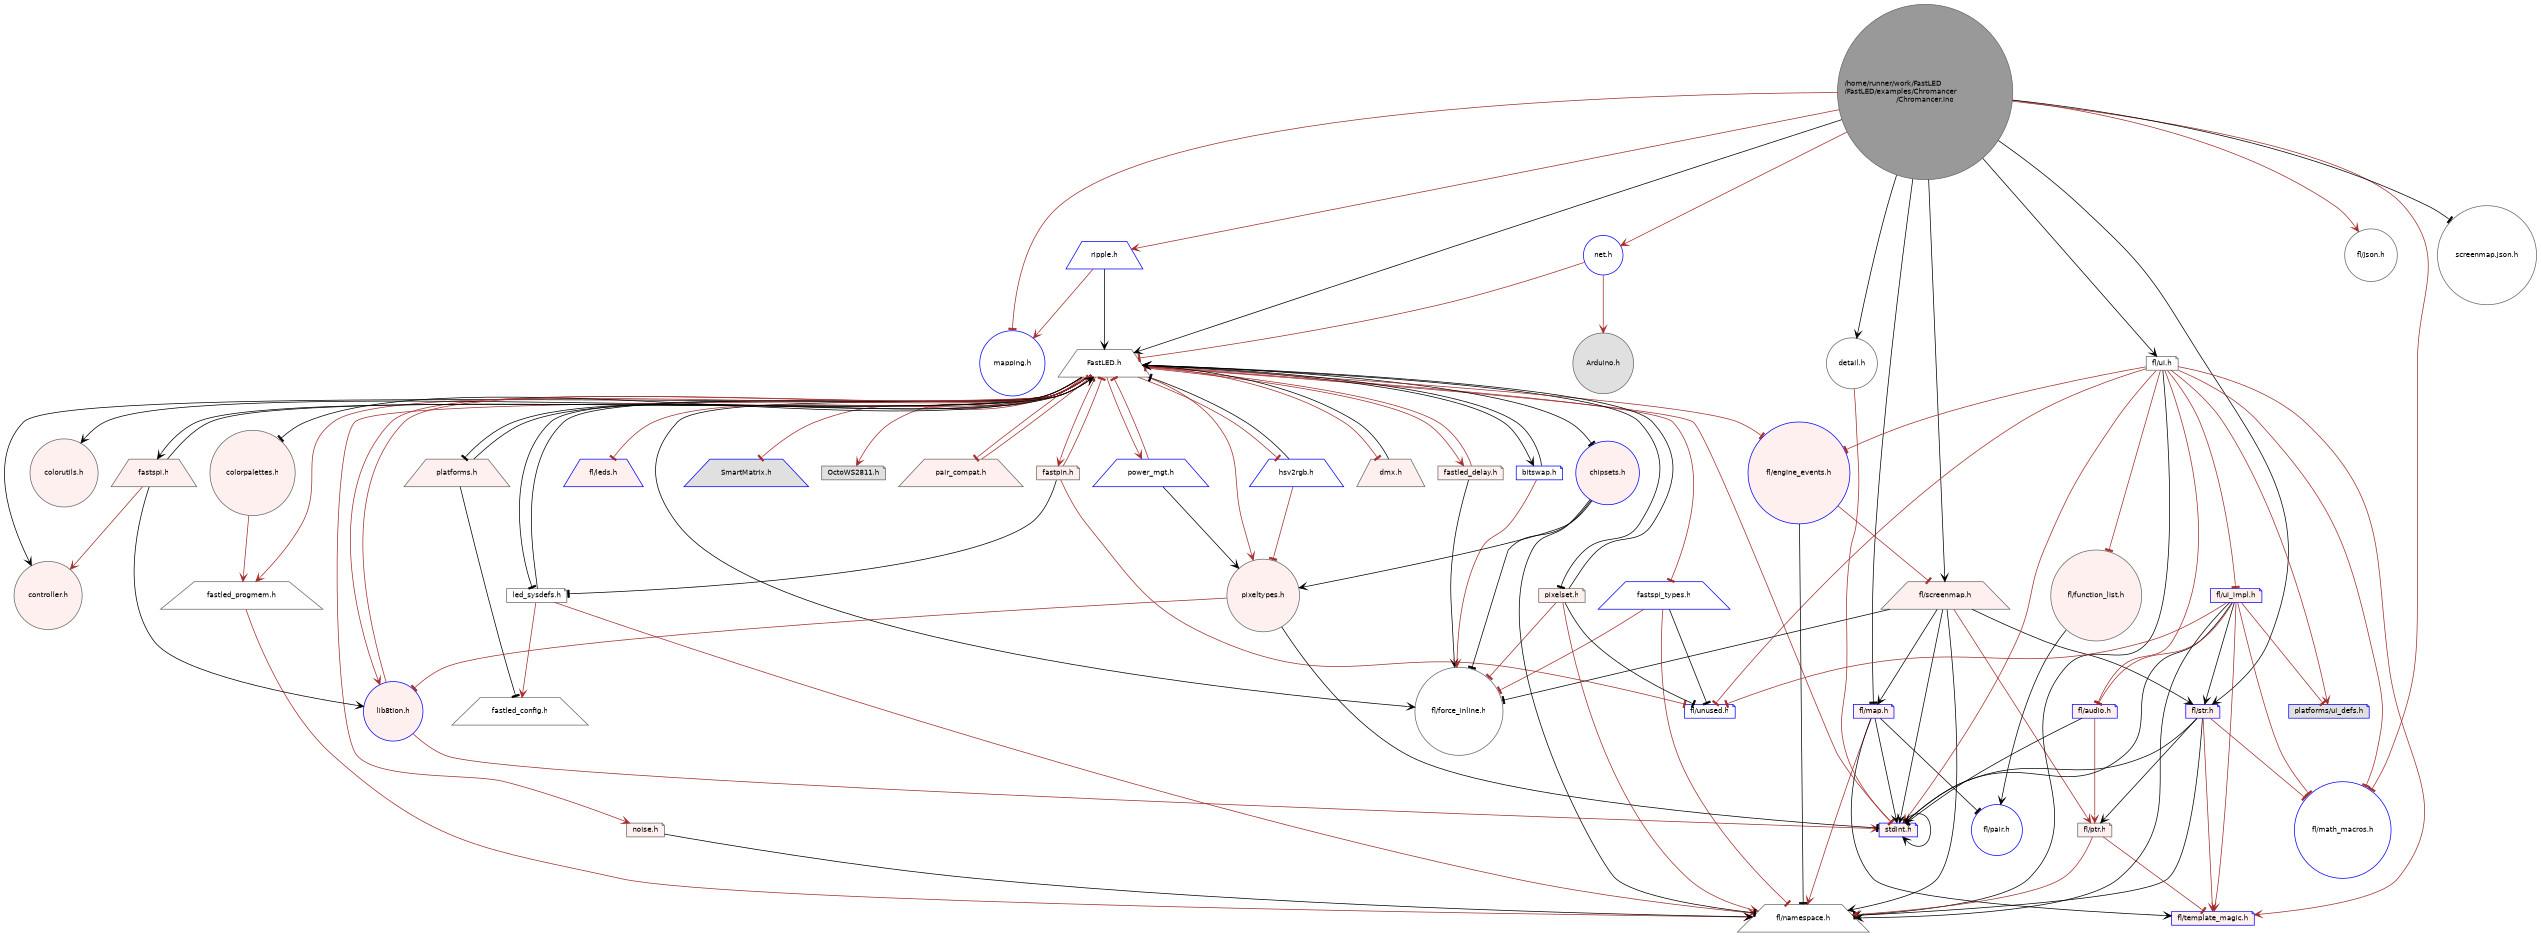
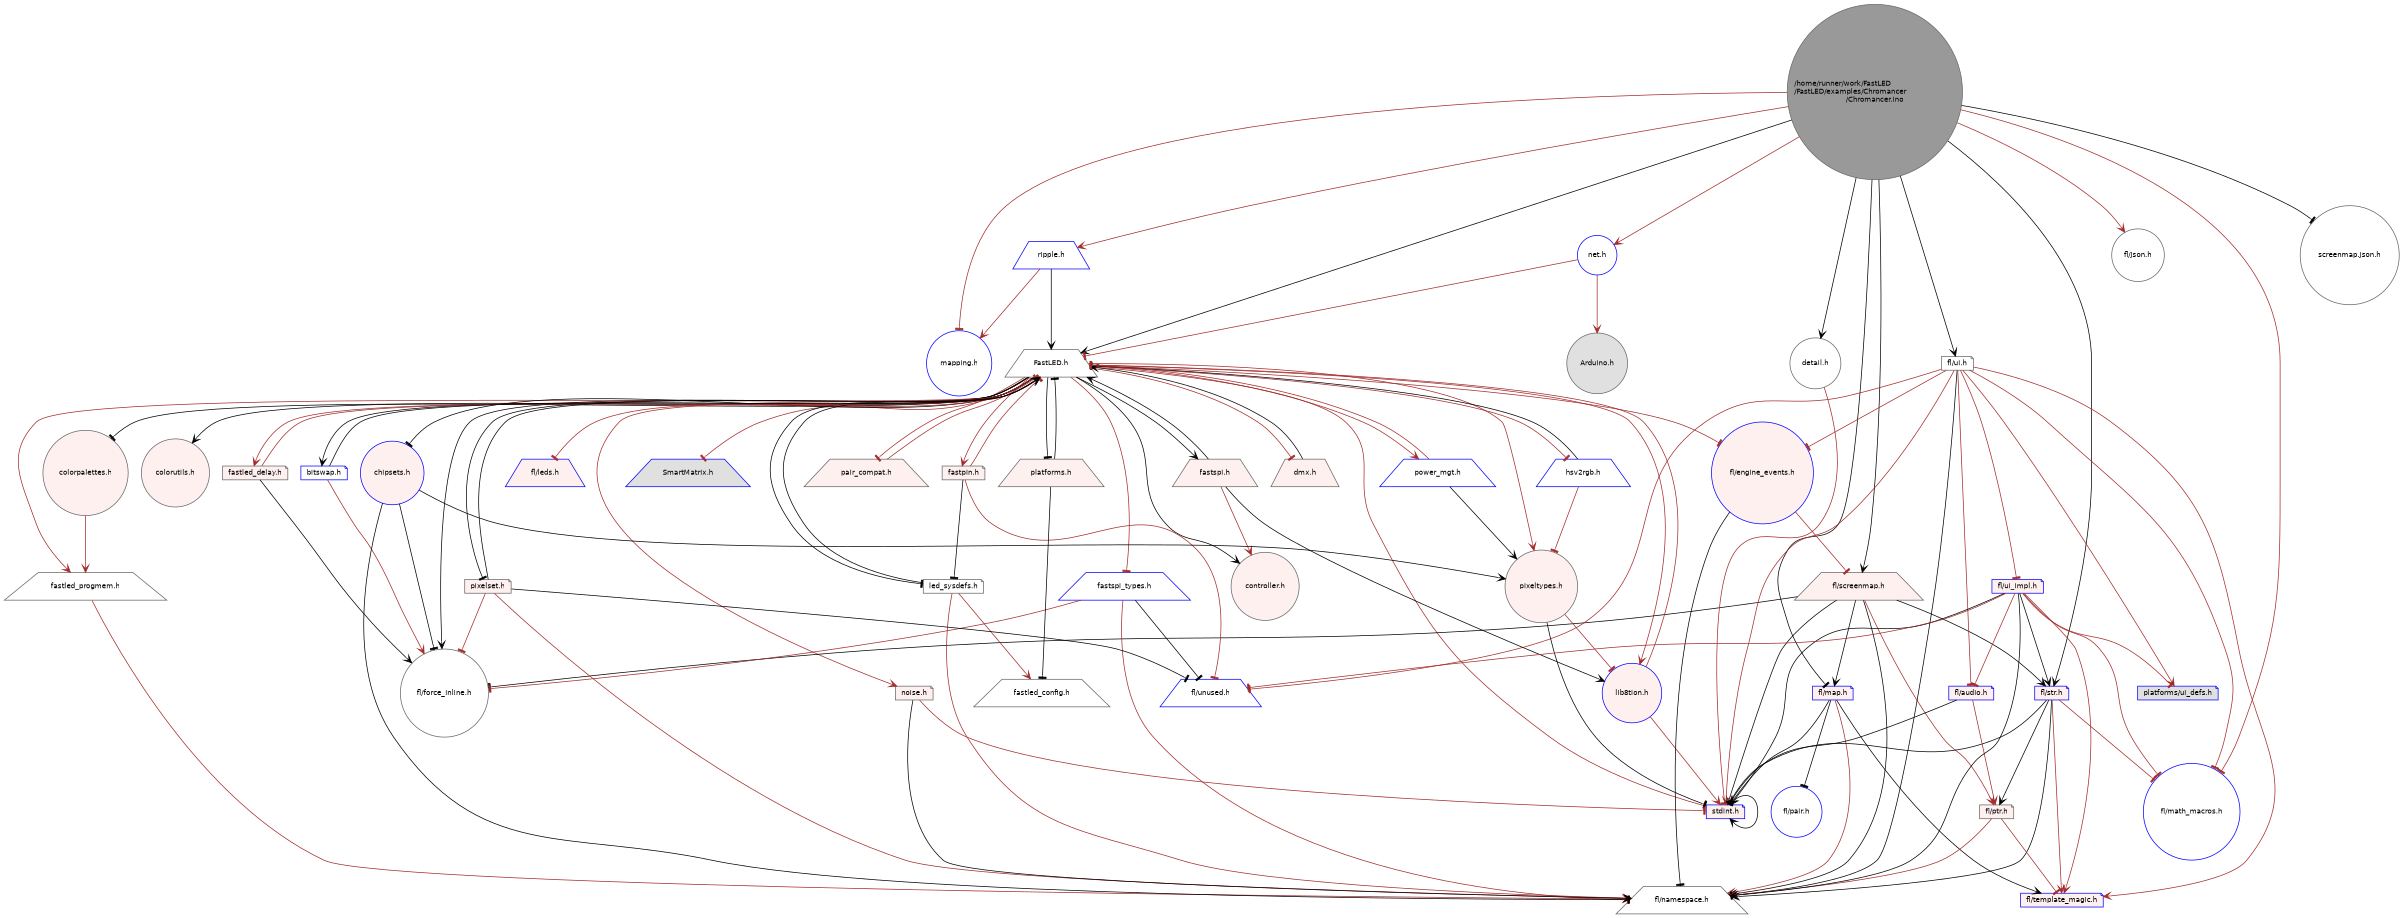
(854, 473) -> none
(2096, 595) -> none
(1710, 711) -> (1211, 693)
none -> (1302, 791)
